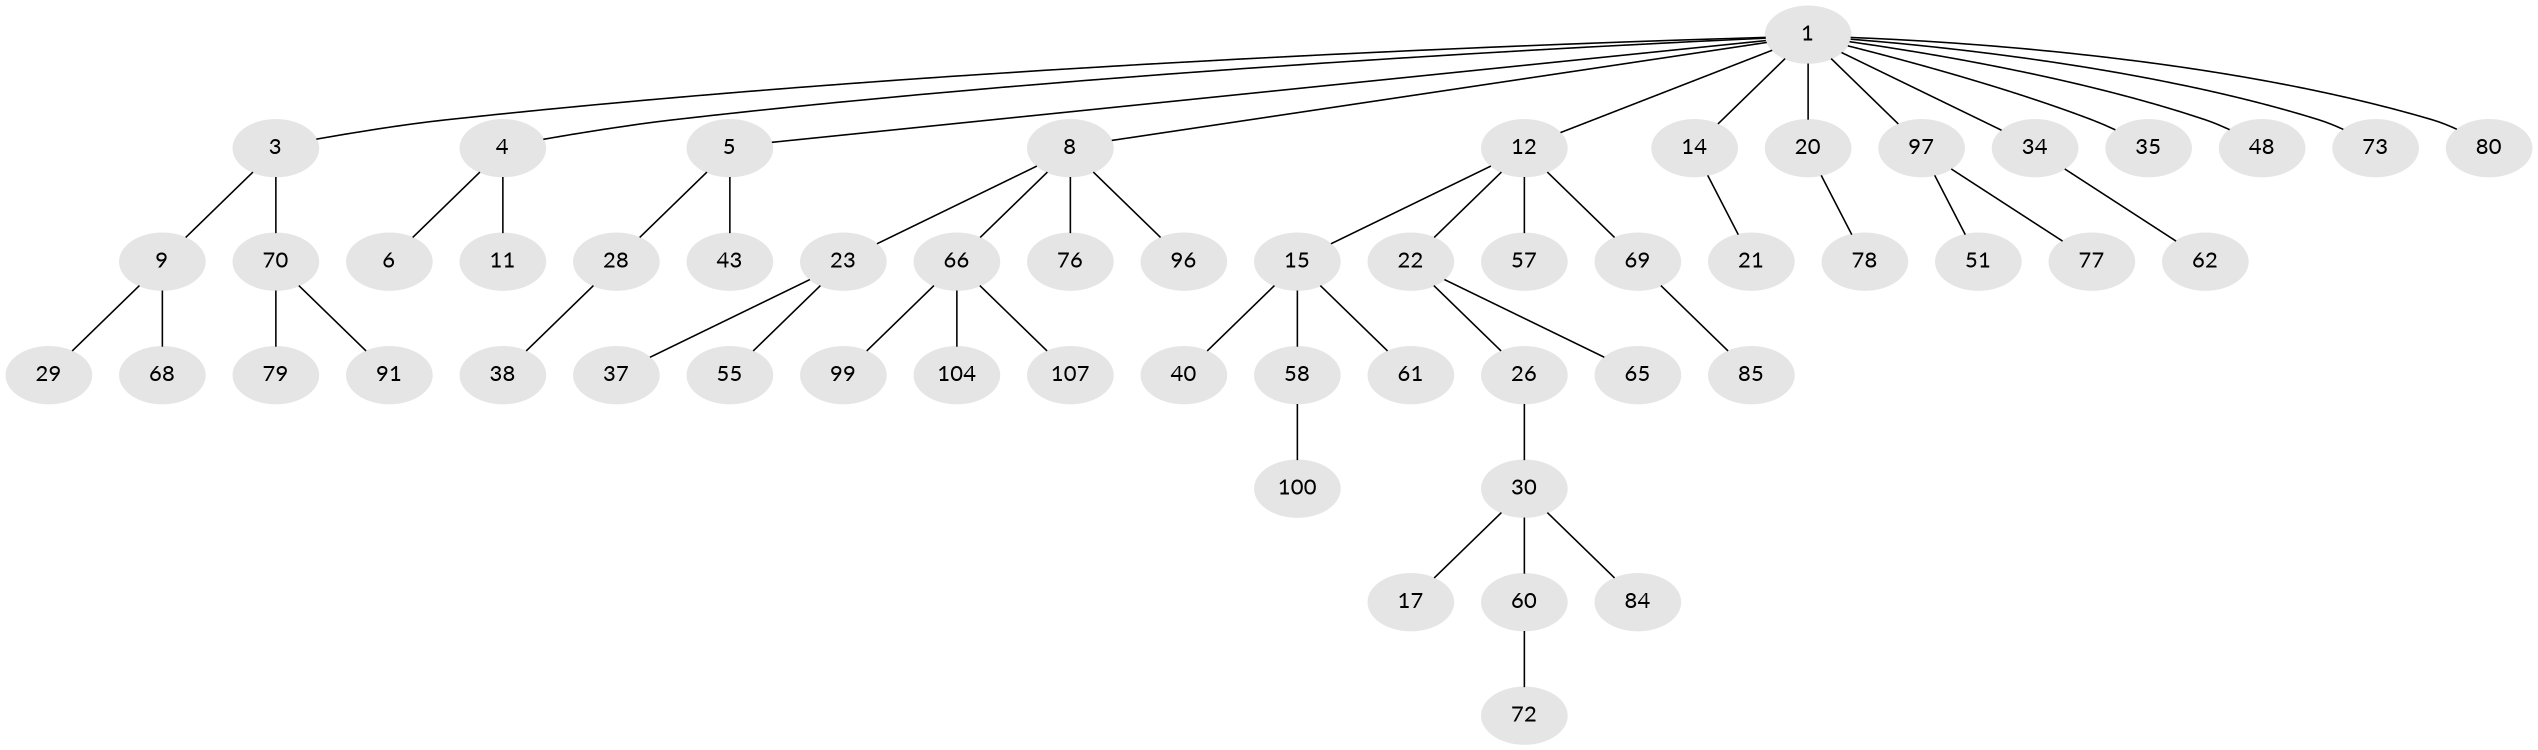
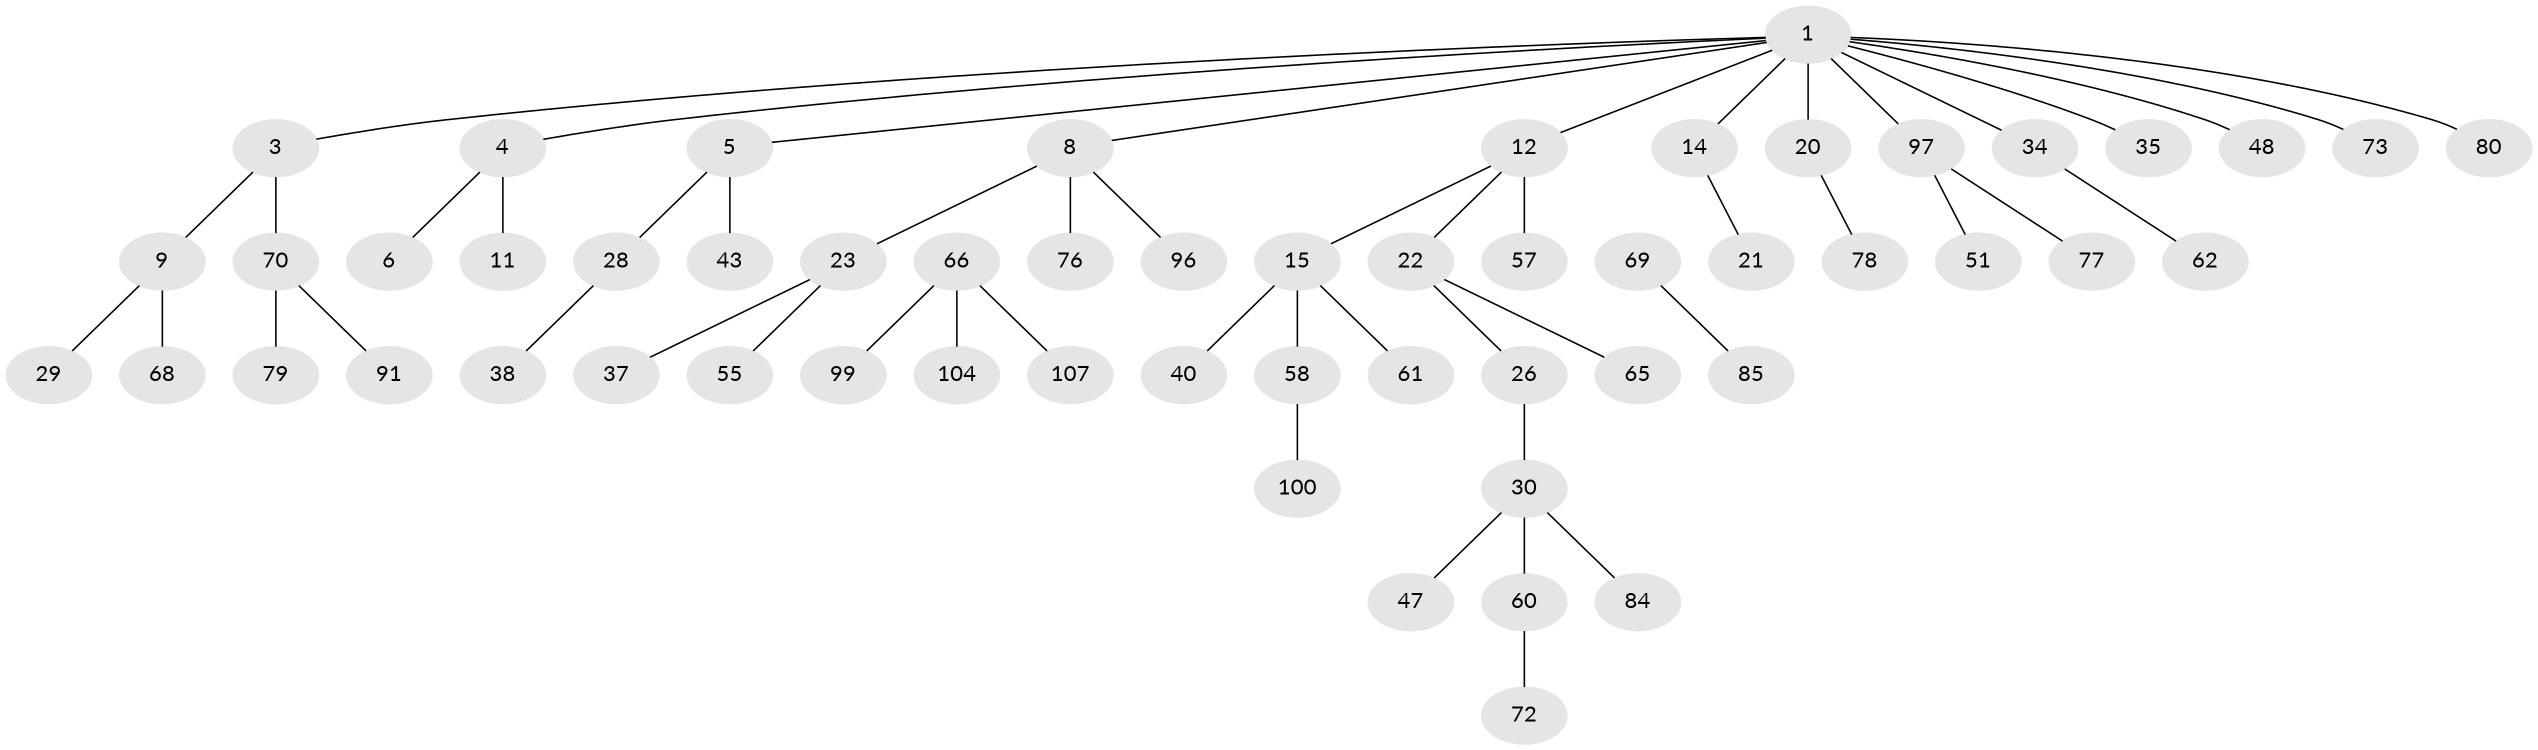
(1014, 205) -> none
(1581, 205) -> none
(1411, 602) -> (1411, 602)
